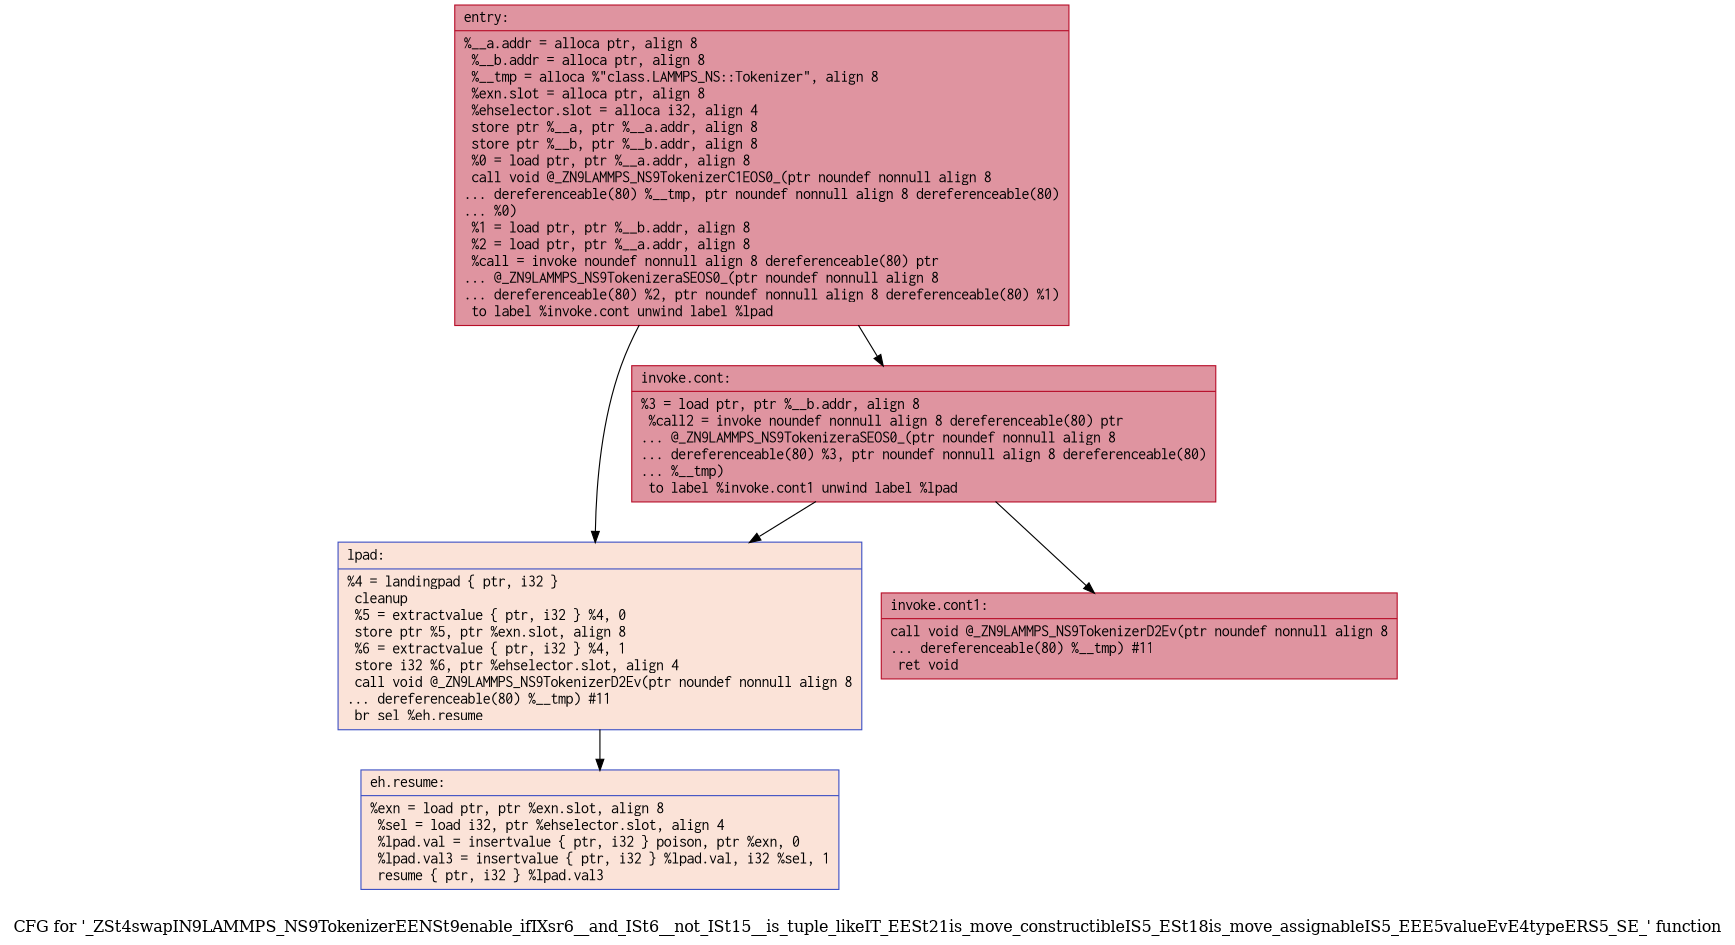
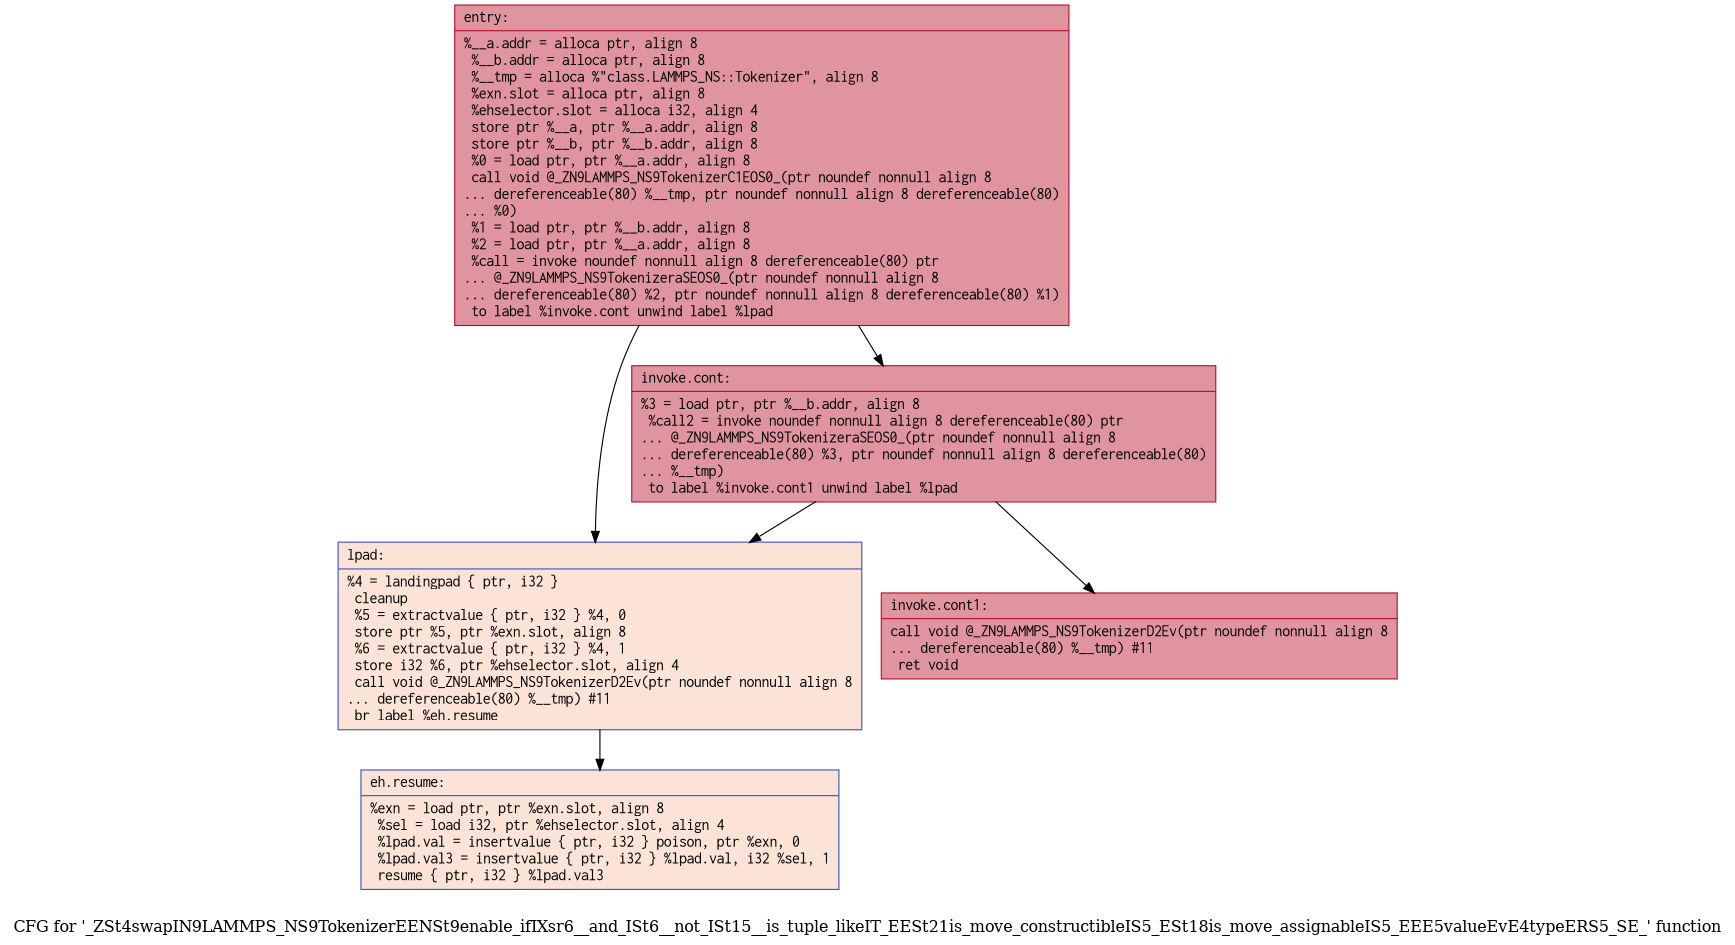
(415, 716) -> (423, 716)
